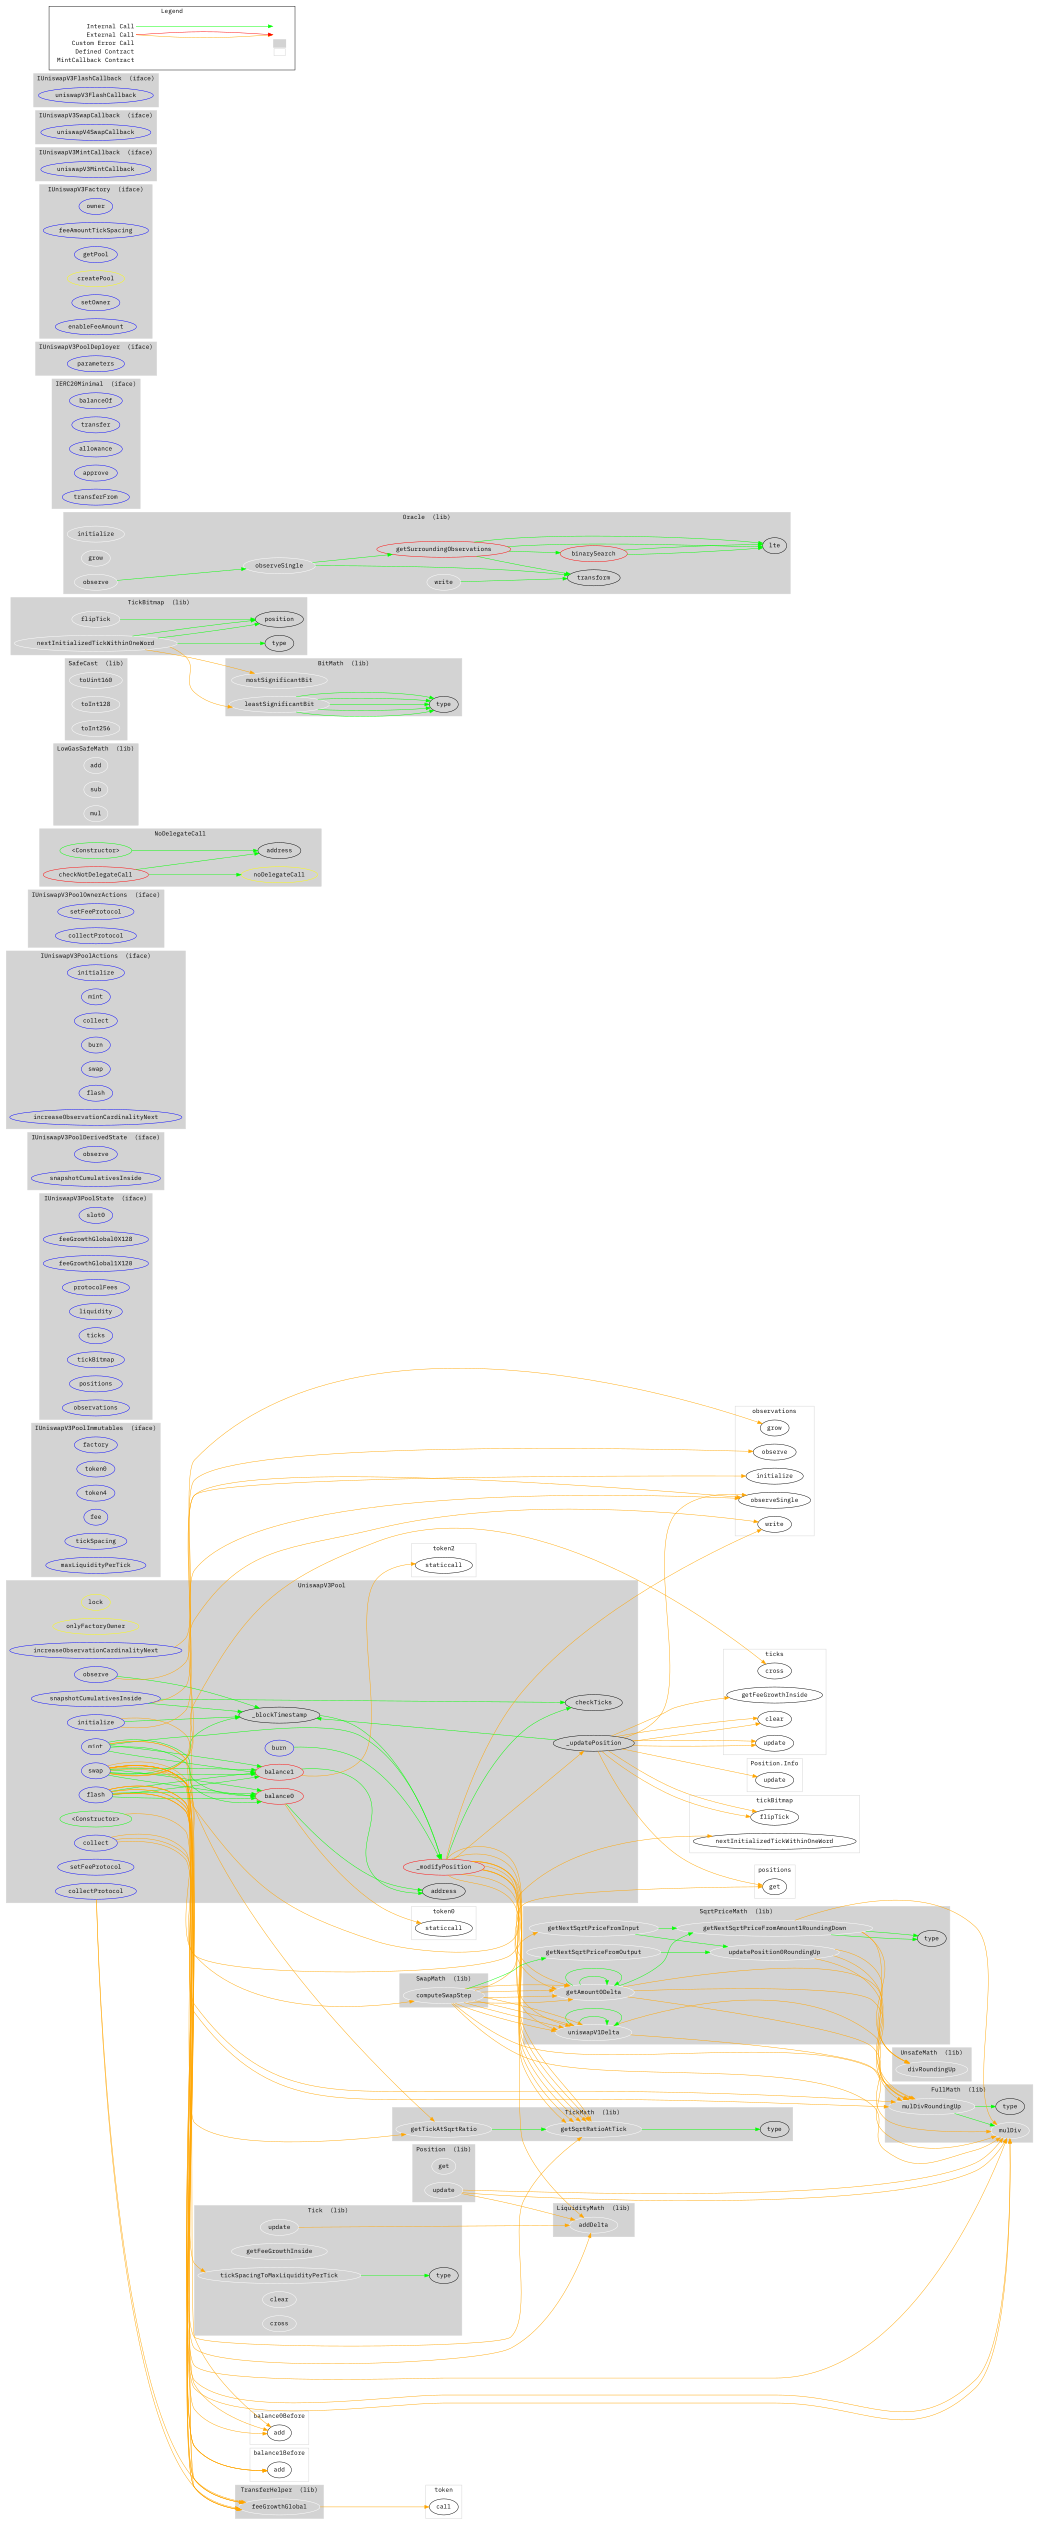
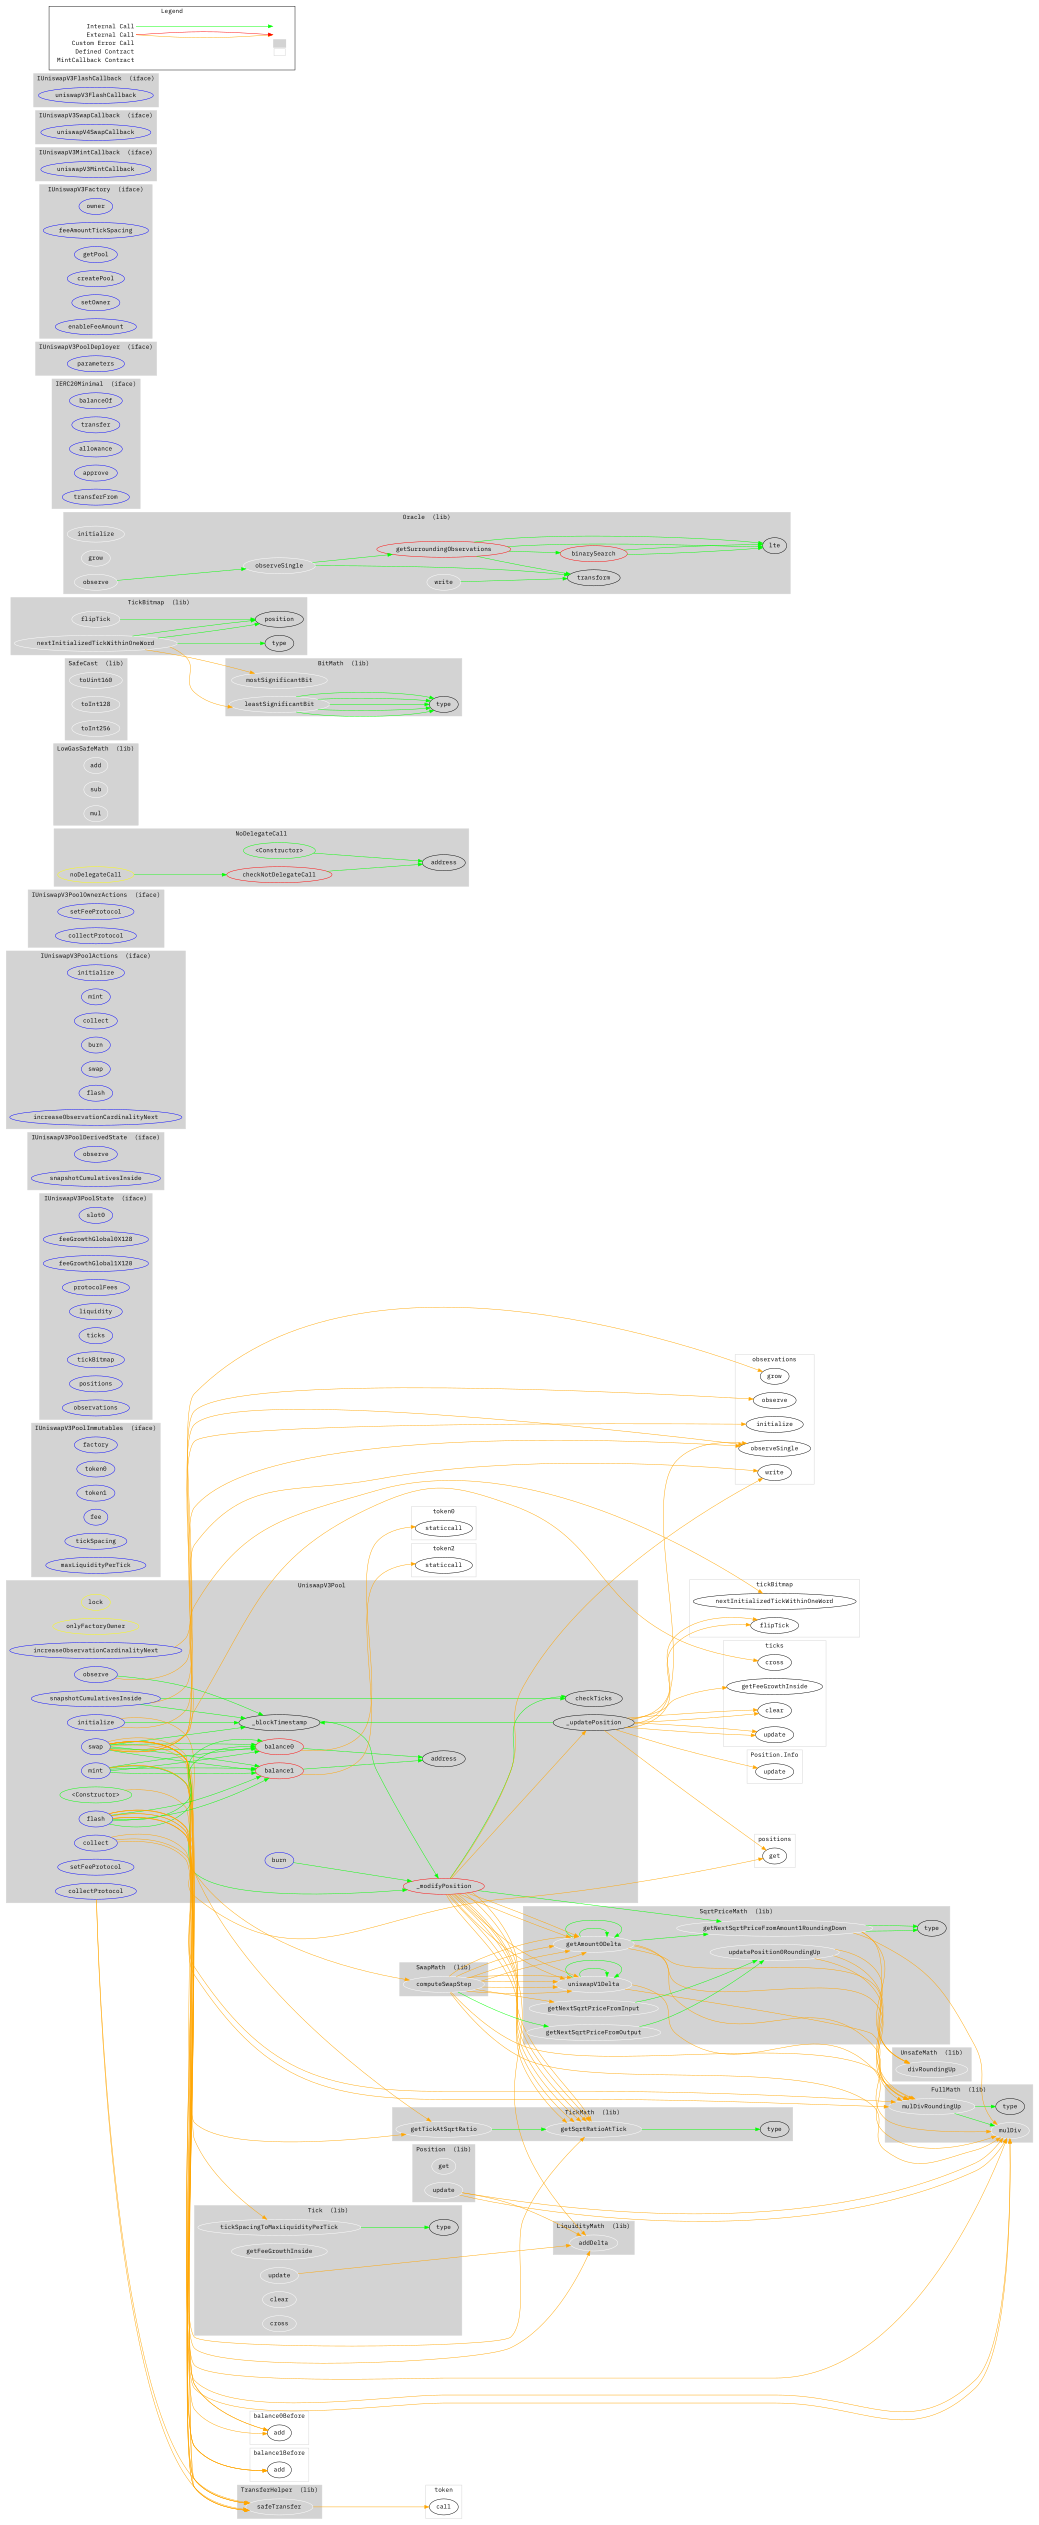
(96, 279) -> (96, 279)
(193, 875) -> (178, 875)
(96, 1493) -> (96, 1493)
(665, 1928) -> (627, 1910)
(279, 2507) -> (279, 2507)
